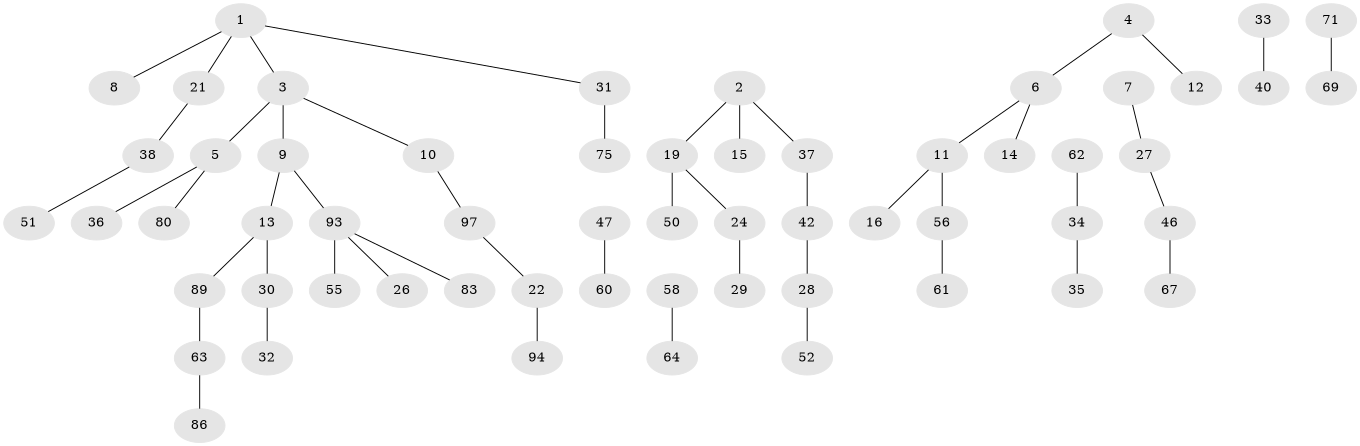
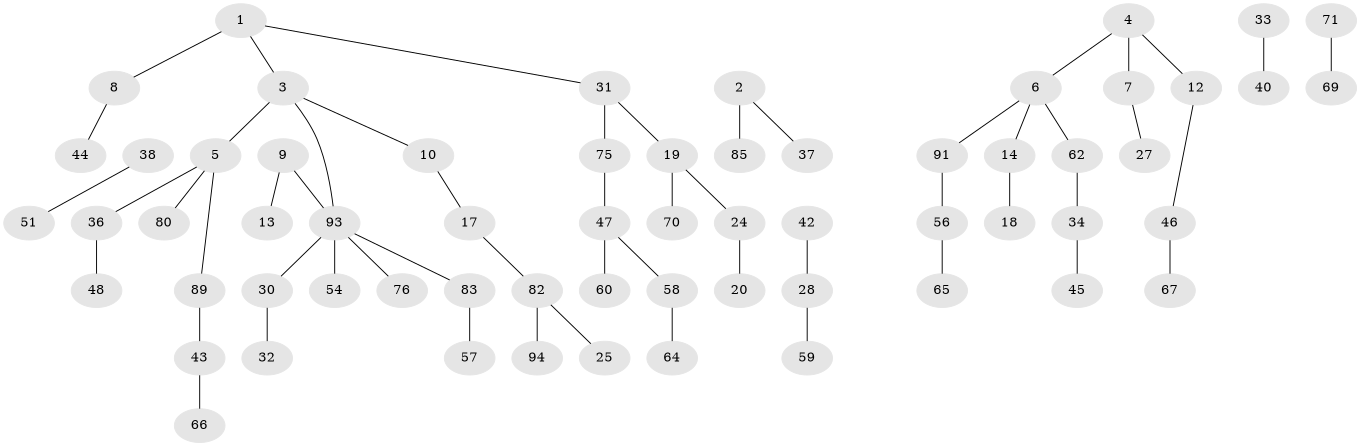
none -> (1129, 54)
(199, 88) -> none
(283, 122) -> (322, 152)
(706, 122) -> (638, 122)
none -> (1057, 122)
none -> (81, 156)
(740, 156) -> (740, 156)
(942, 156) -> (942, 156)
none -> (605, 189)
(807, 189) -> none
(1157, 189) -> (1183, 156)
(470, 223) -> (470, 223)
(672, 223) -> (672, 223)
(875, 223) -> none
none -> (1010, 223)
(234, 257) -> (208, 223)
(267, 257) -> (301, 257)
none -> (638, 257)
none -> (97, 291)
(335, 291) -> (335, 291)
(402, 291) -> (402, 291)
(537, 291) -> (537, 291)
(740, 291) -> (740, 291)
(942, 291) -> (942, 291)
(1077, 291) -> (1077, 291)
(200, 358) -> (200, 358)
none -> (470, 358)
none -> (605, 358)
(807, 358) -> (807, 358)
(200, 426) -> (200, 426)
